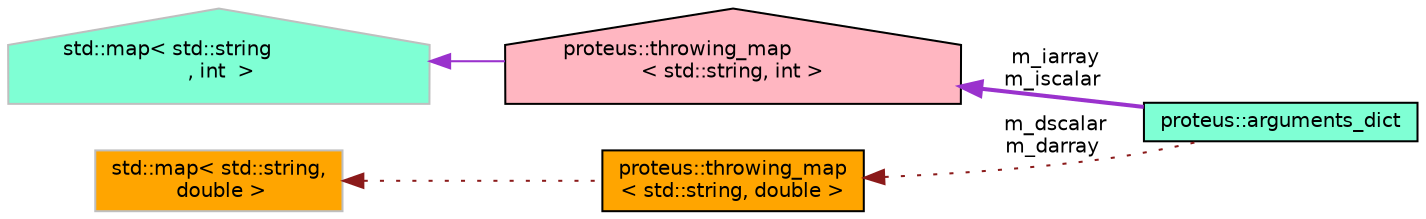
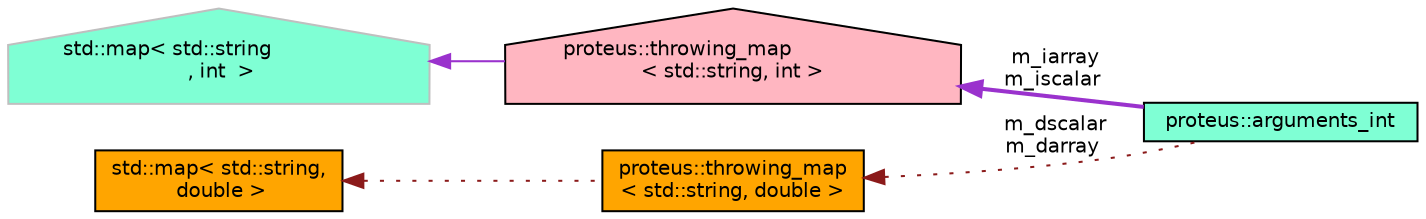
(1281, 122) -> (1281, 122)
(219, 181) -> (219, 181)
